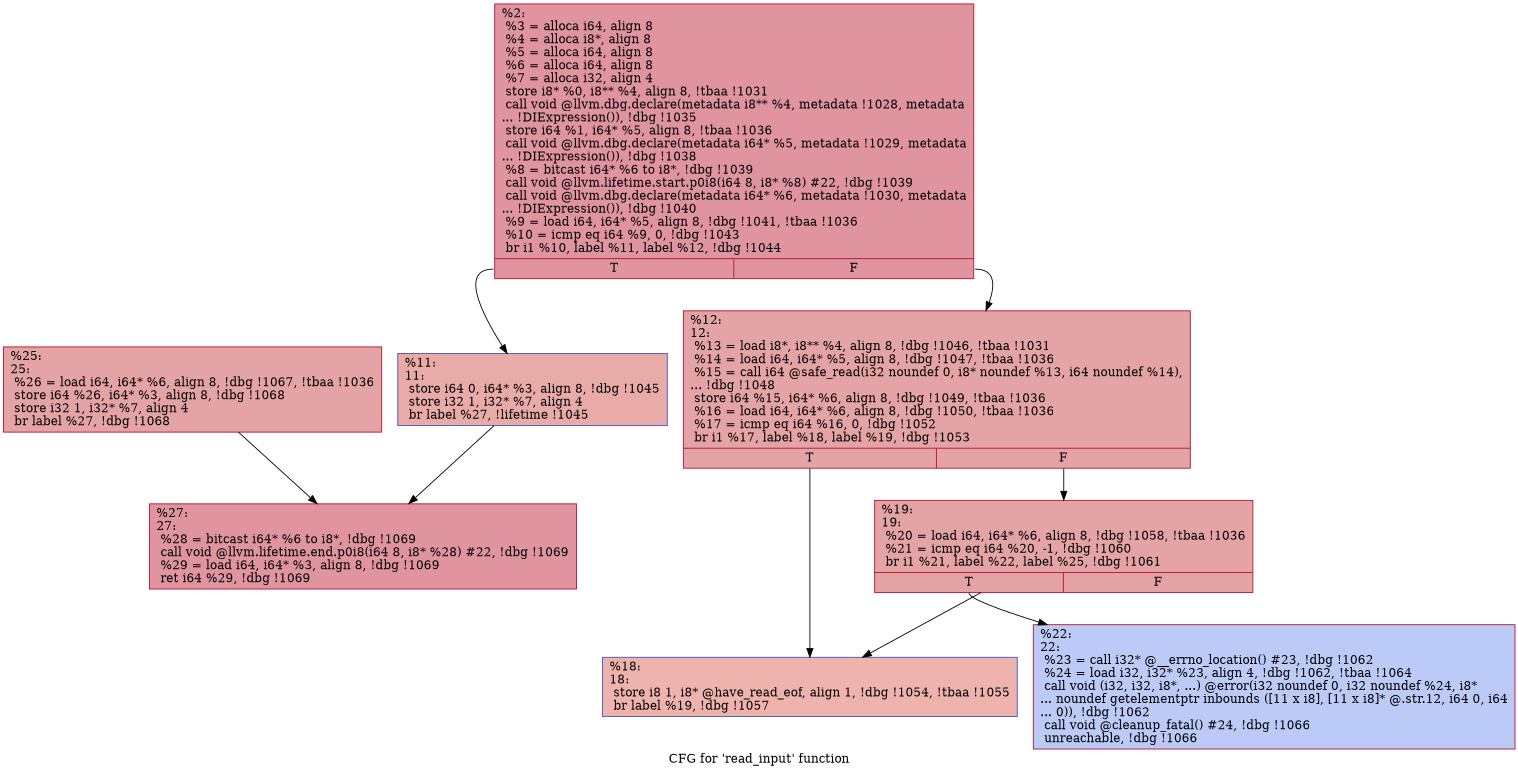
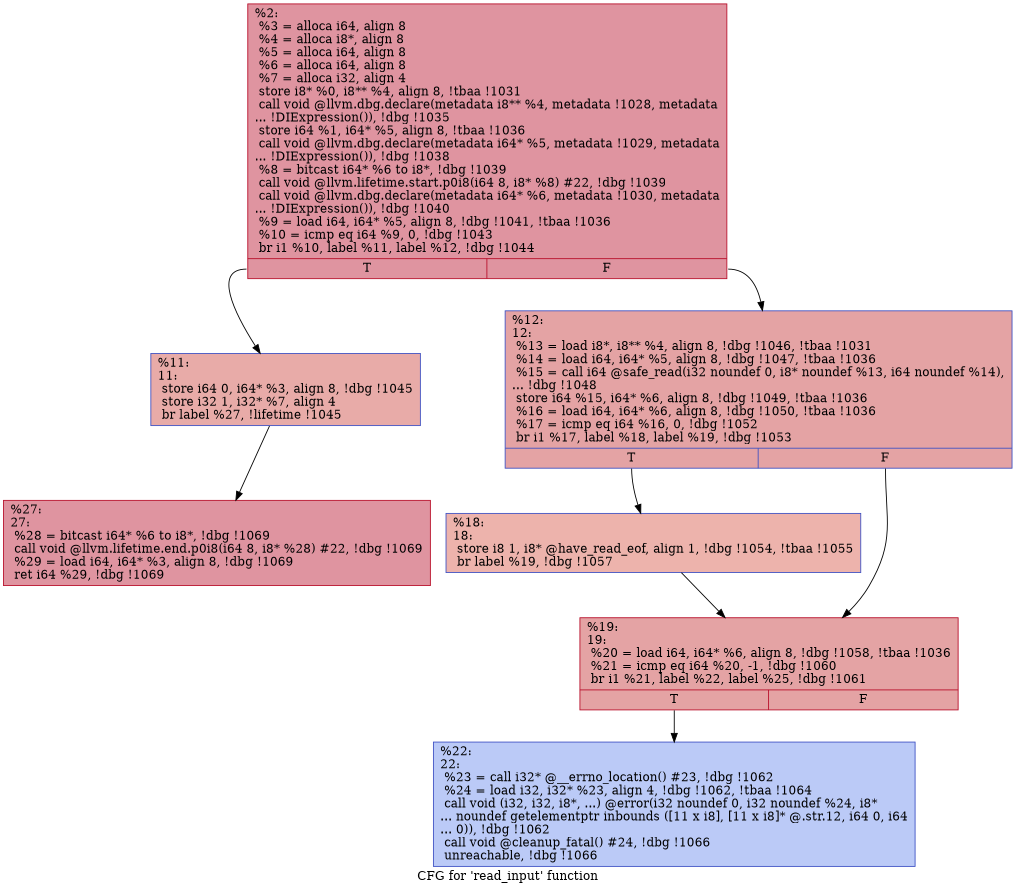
(193, 390) -> none
(937, 390) -> (759, 390)
(926, 623) -> (700, 592)
(1274, 687) -> (674, 804)
